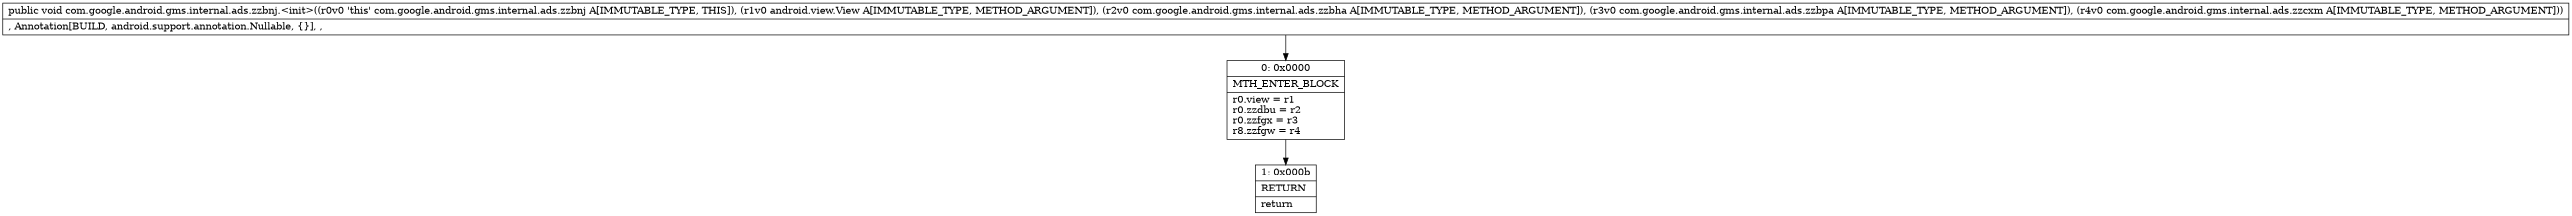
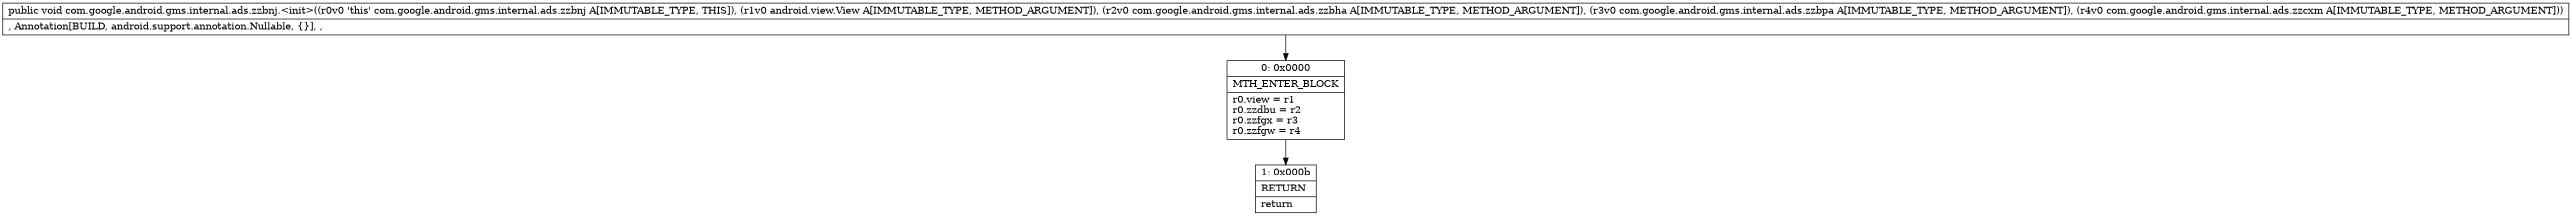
(1267, 131) -> (1267, 131)
